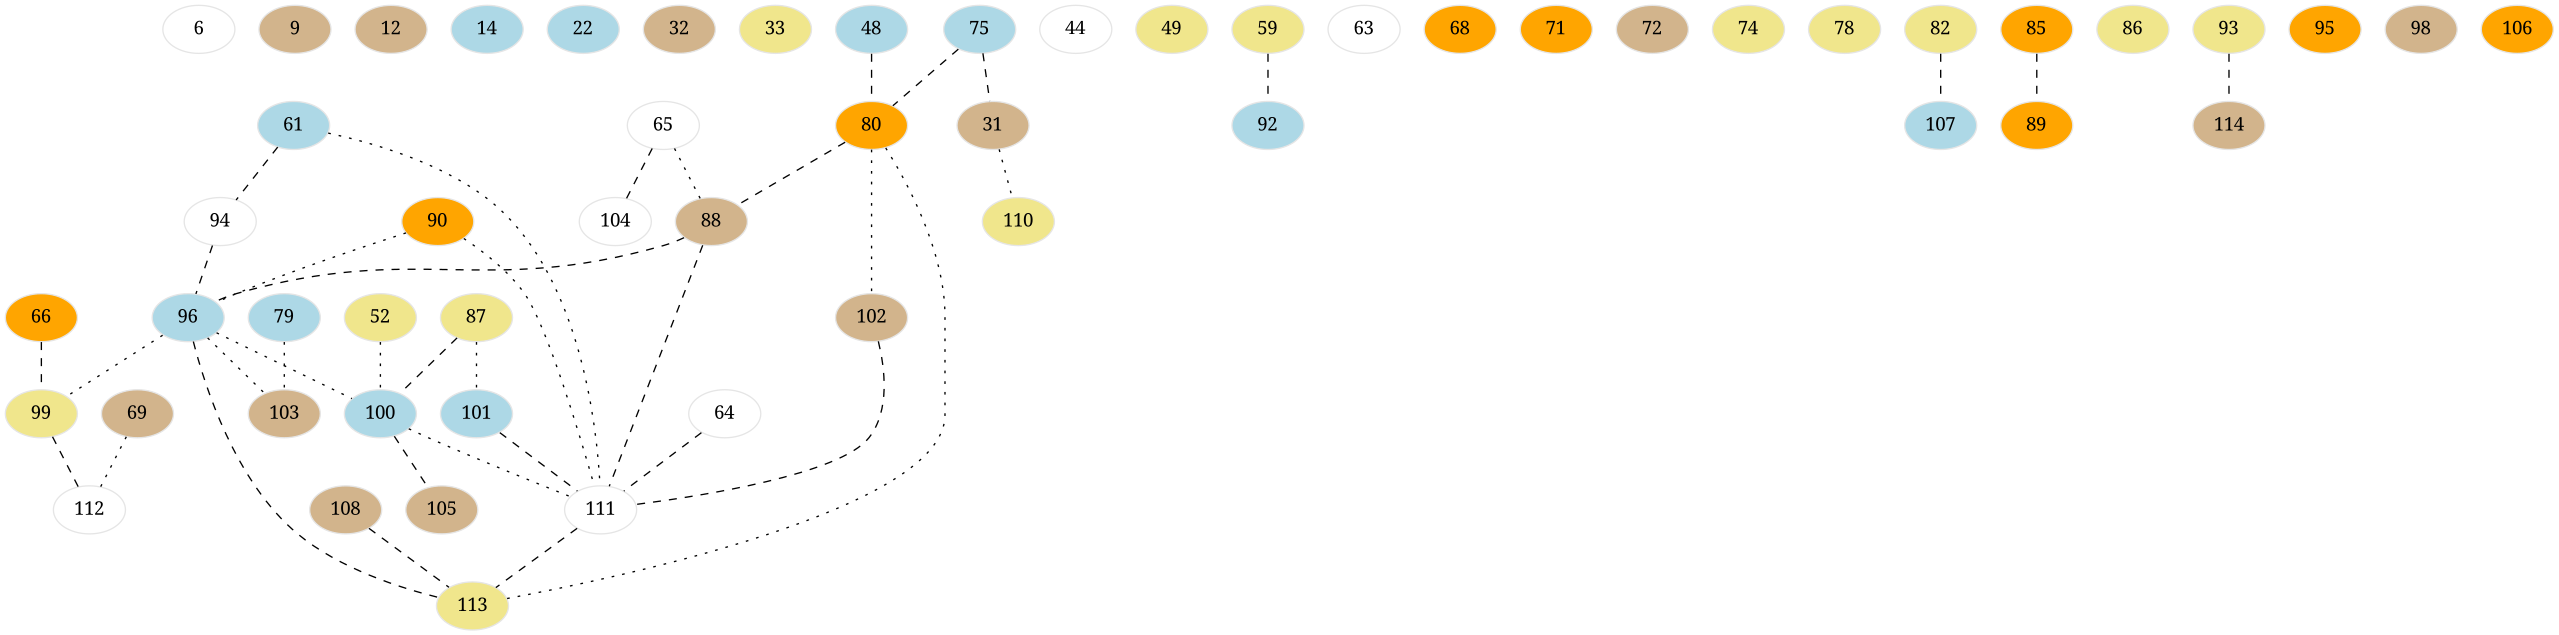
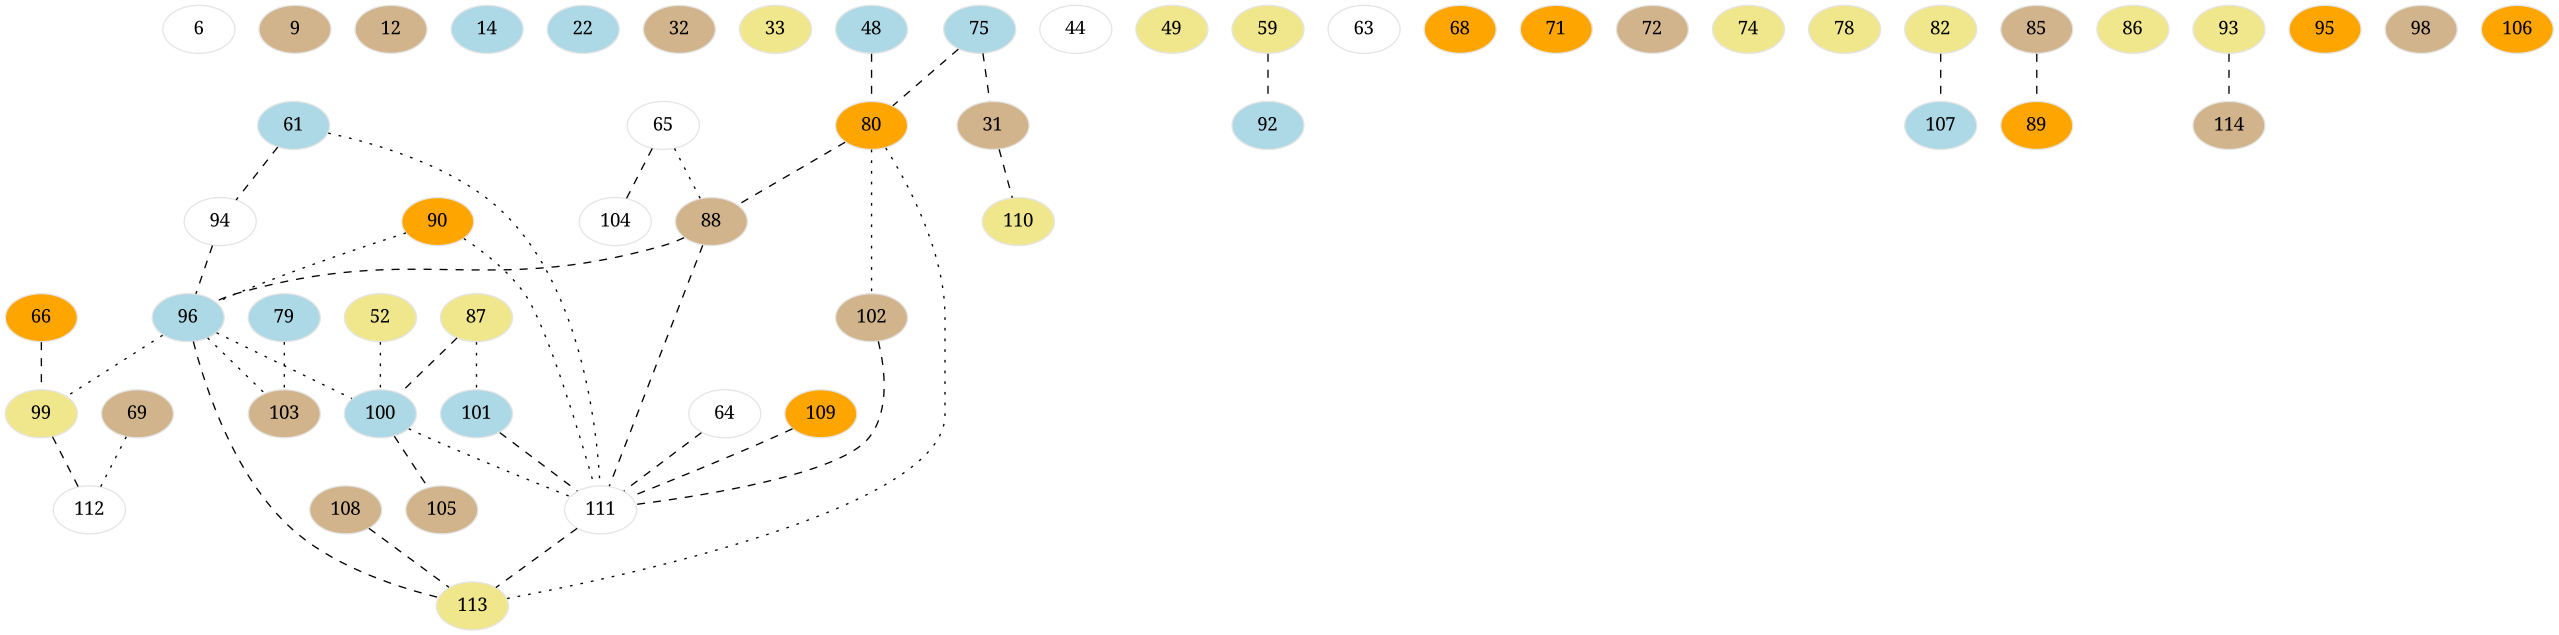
(2037, 29) -> (2037, 29)
(1006, 174) -> (1006, 174)
none -> (821, 414)
